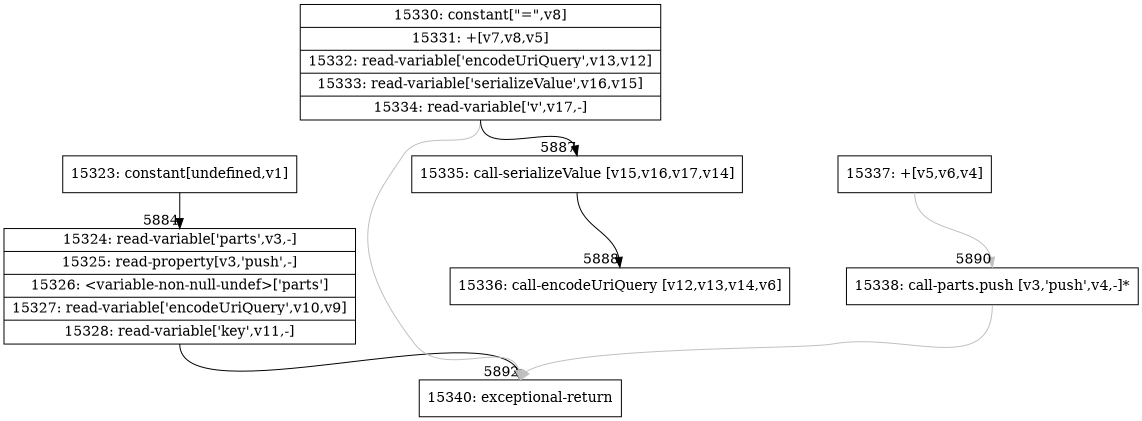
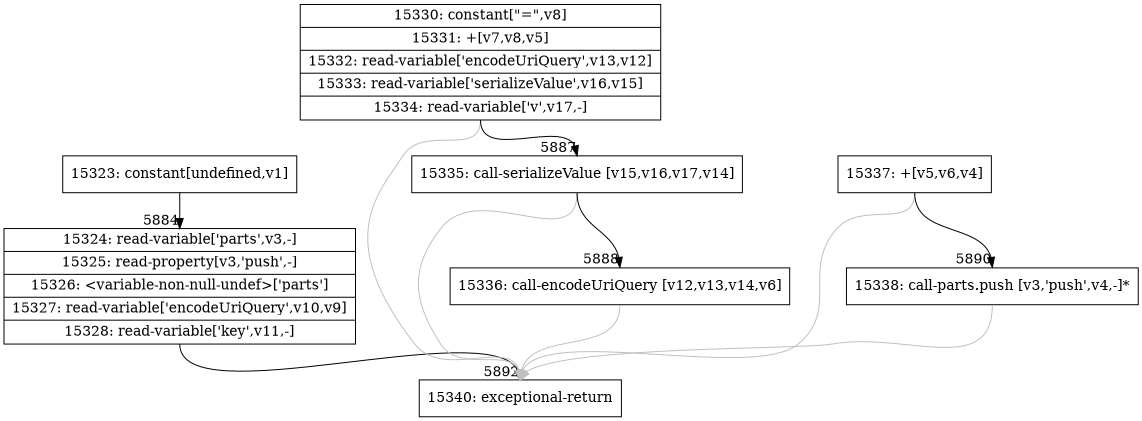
(949, 228) -> (949, 228)
none -> (427, 251)
none -> (575, 342)
none -> (769, 355)
